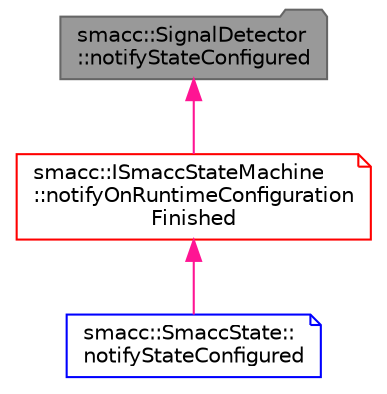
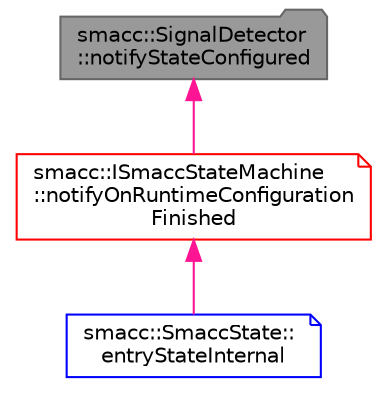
(194, 346) -> (194, 346)
